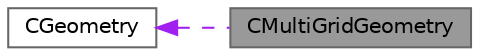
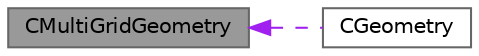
(204, 28) -> (297, 28)
